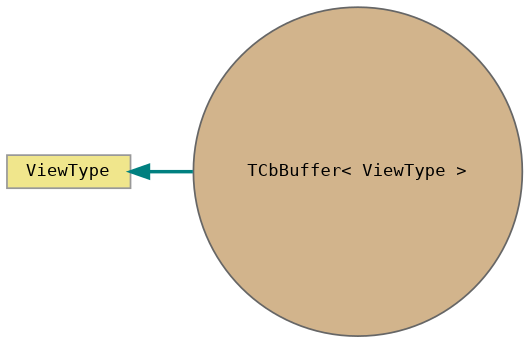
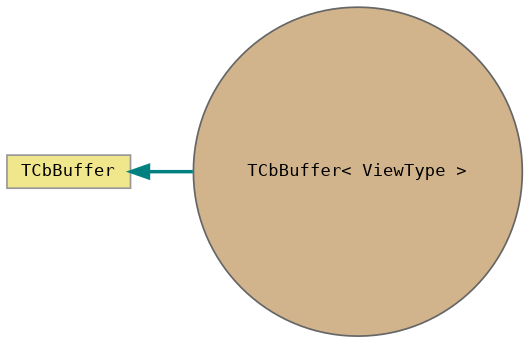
(69, 172) -> (69, 172)
